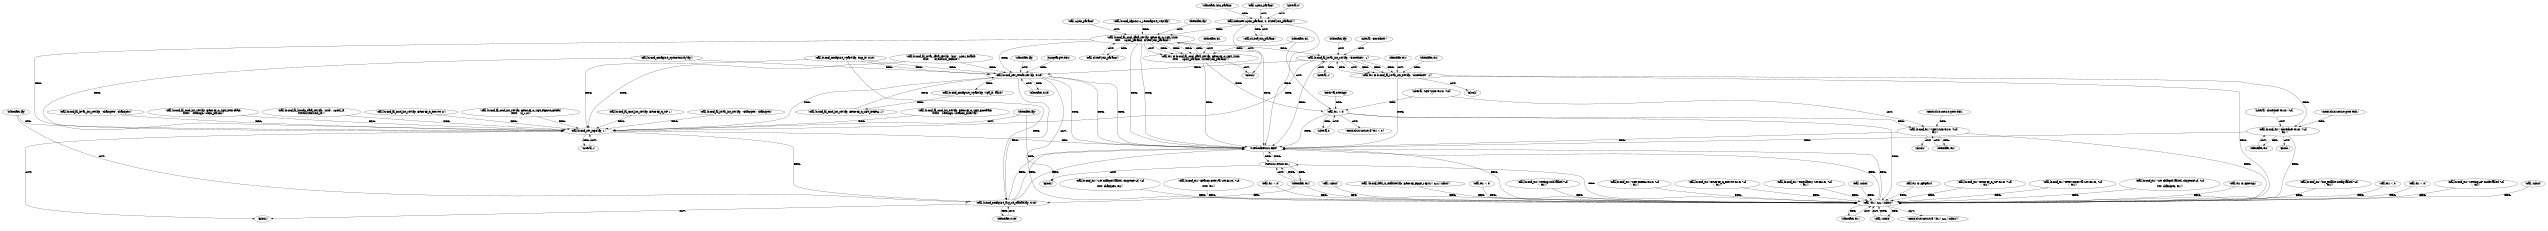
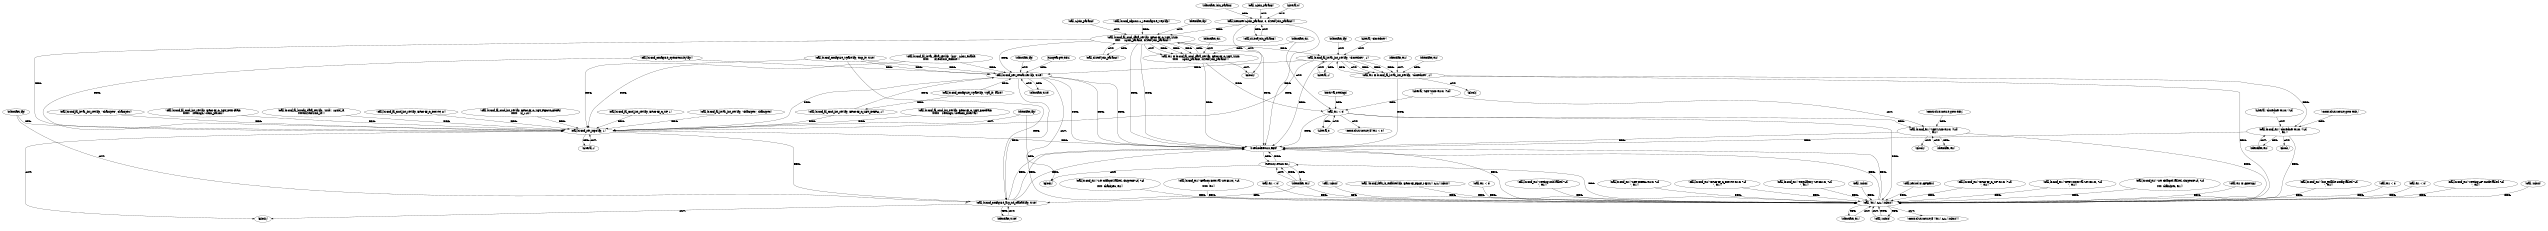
(987, 82) -> (995, 85)
none -> (725, 127)
(1065, 141) -> (1065, 141)
(1919, 184) -> (1919, 184)
